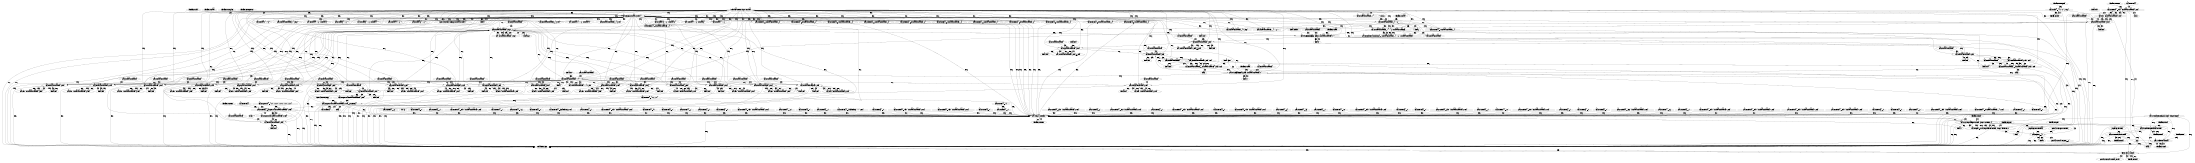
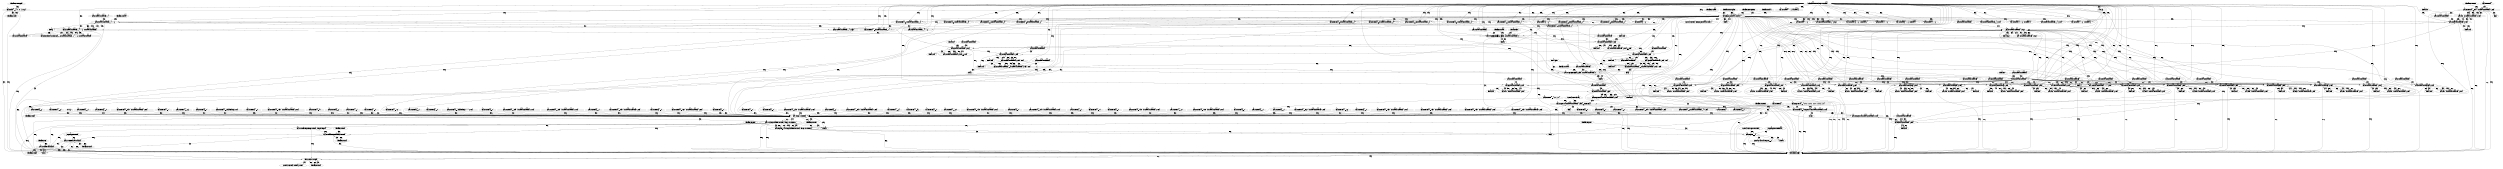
(430, 19) -> (1761, 13)
(323, 98) -> (1574, 98)
(1002, 107) -> (1012, 115)
(2069, 119) -> (502, 125)
